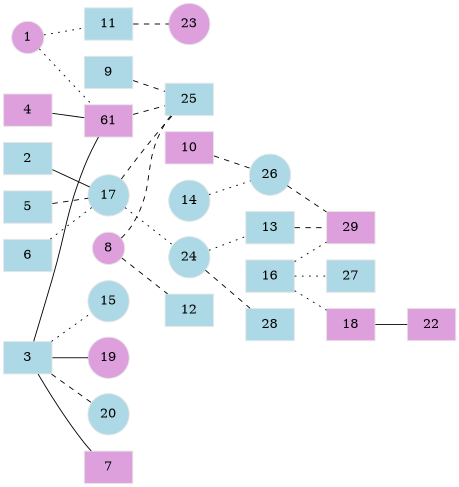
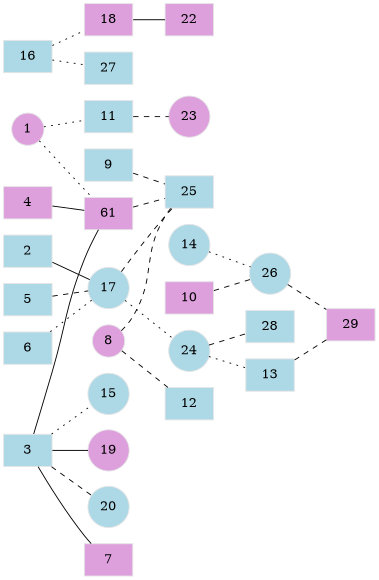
(311, 252) -> none
